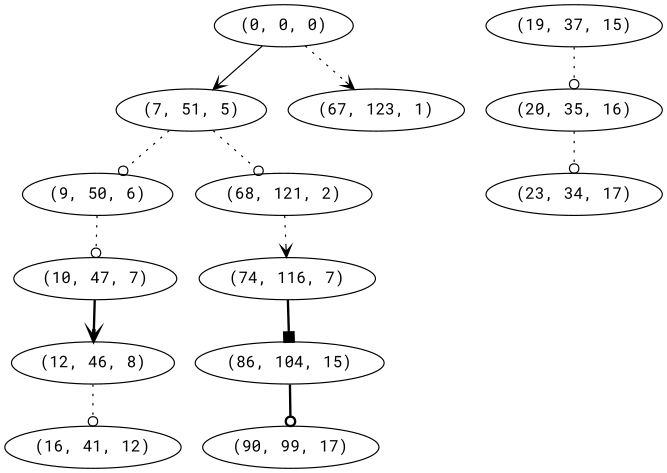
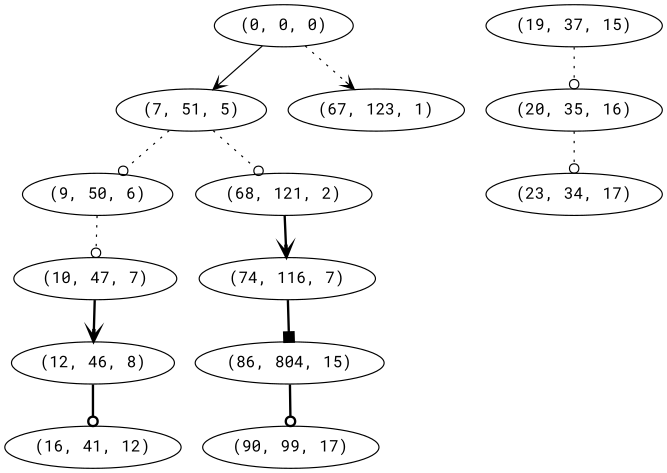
(285, 231) -> (285, 231)
(290, 363) -> (290, 363)
(93, 401) -> (93, 401)
